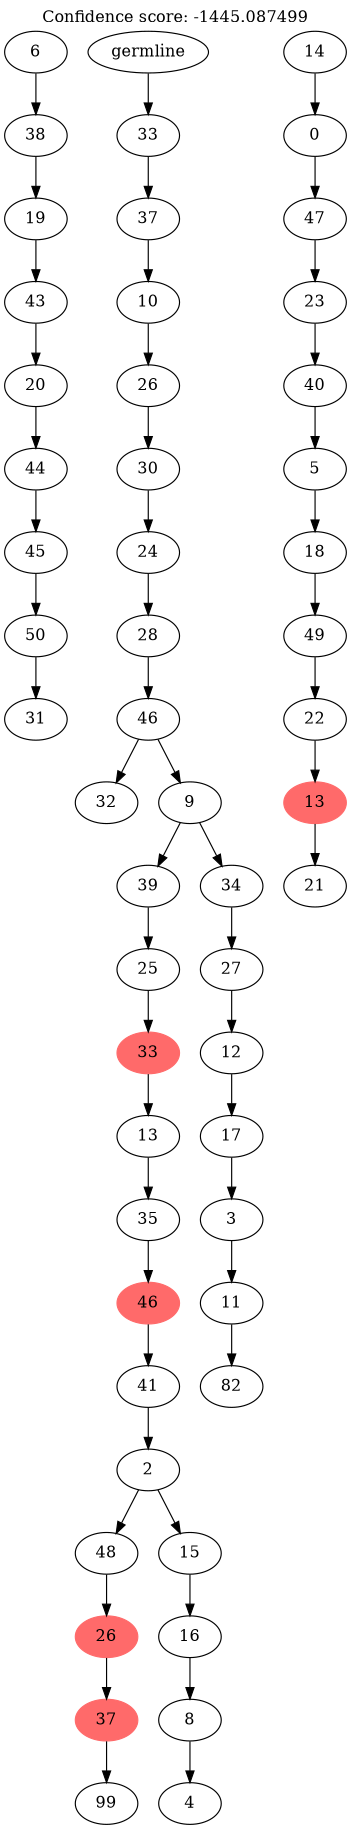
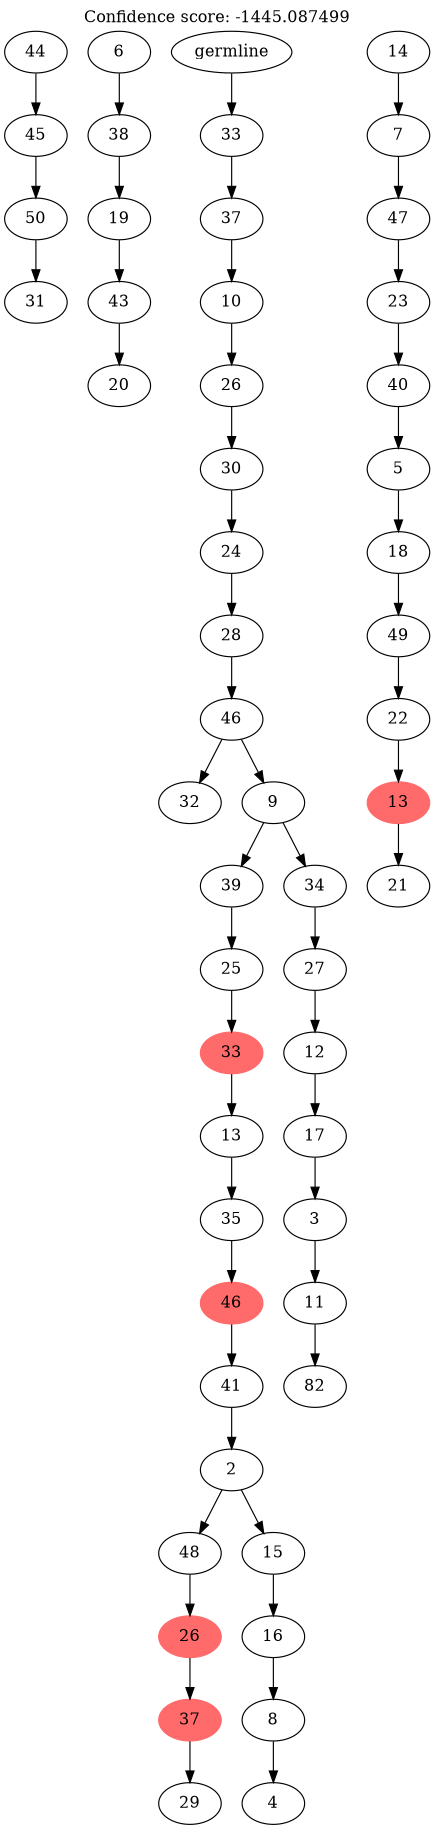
(315, 136) -> (398, 136)
(36, 422) -> none
(107, 1804) -> (190, 1804)
